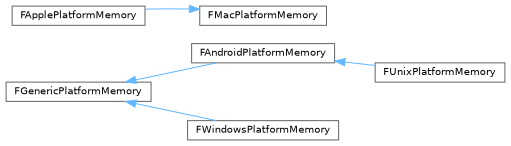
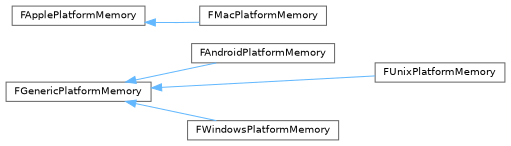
(167, 9) -> (178, 23)
(360, 64) -> (268, 82)
